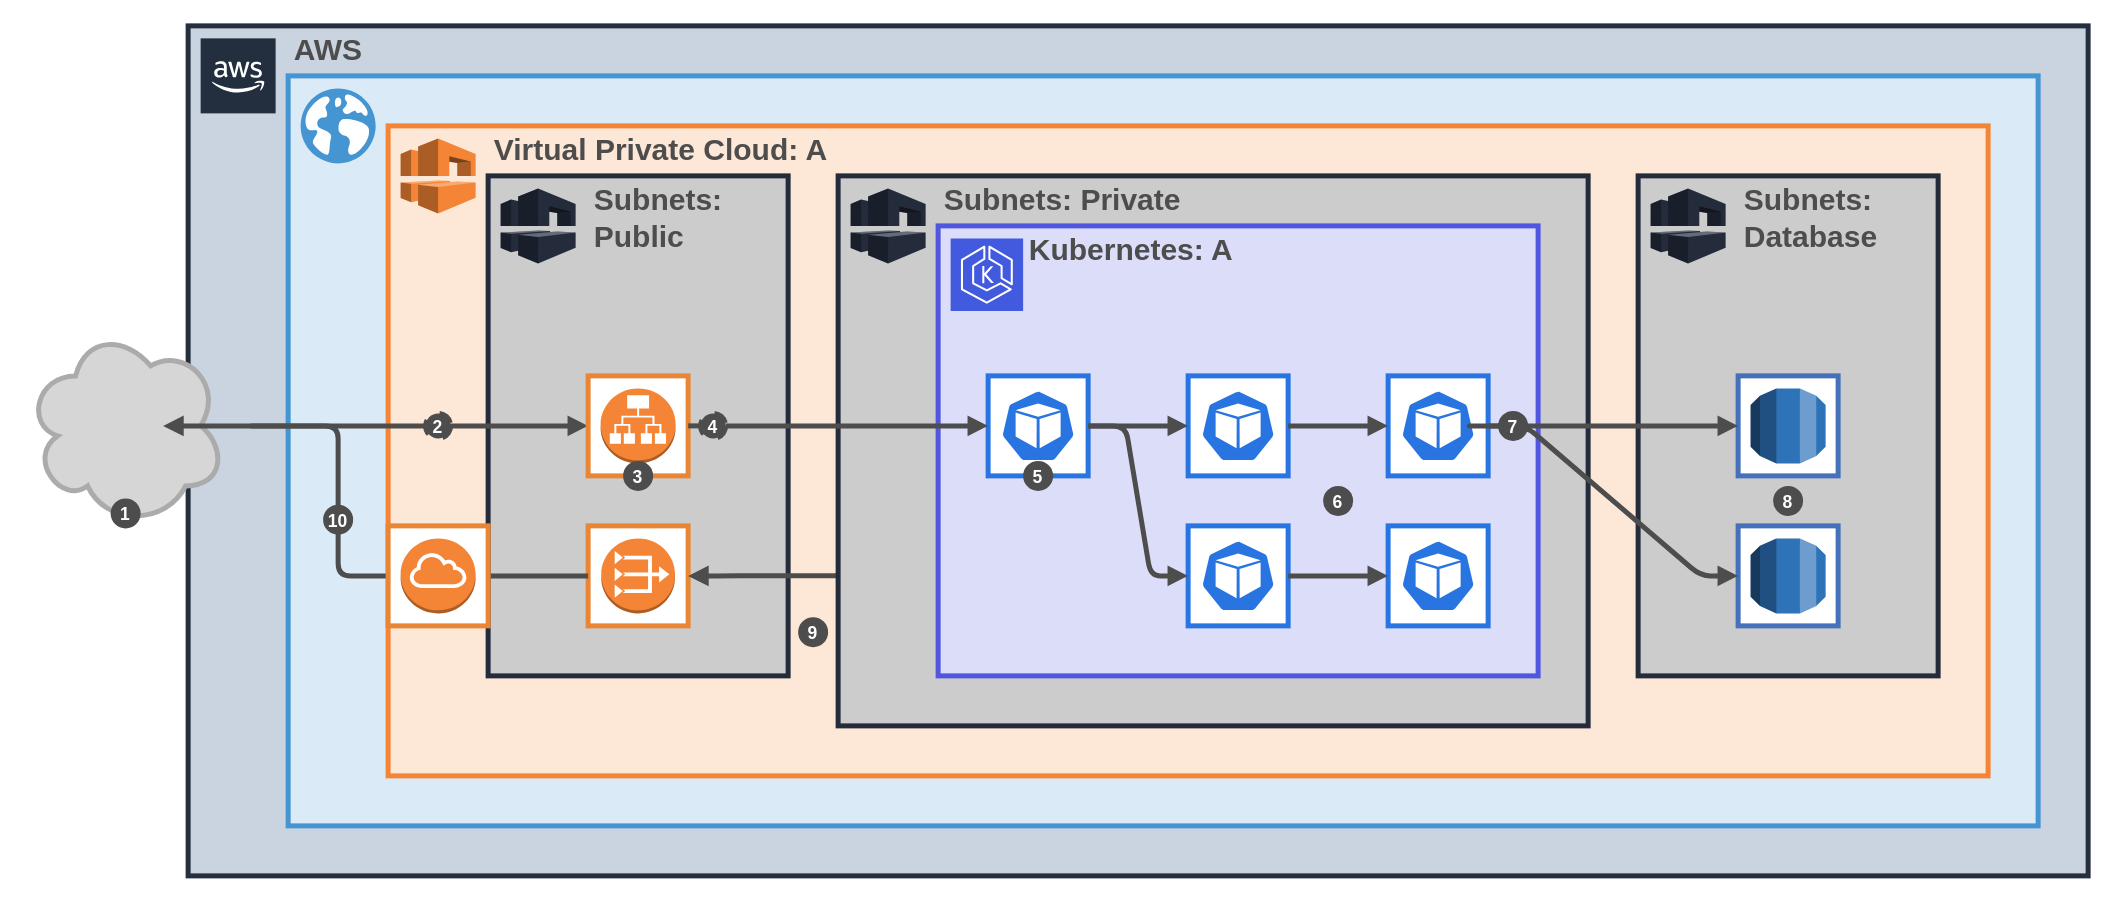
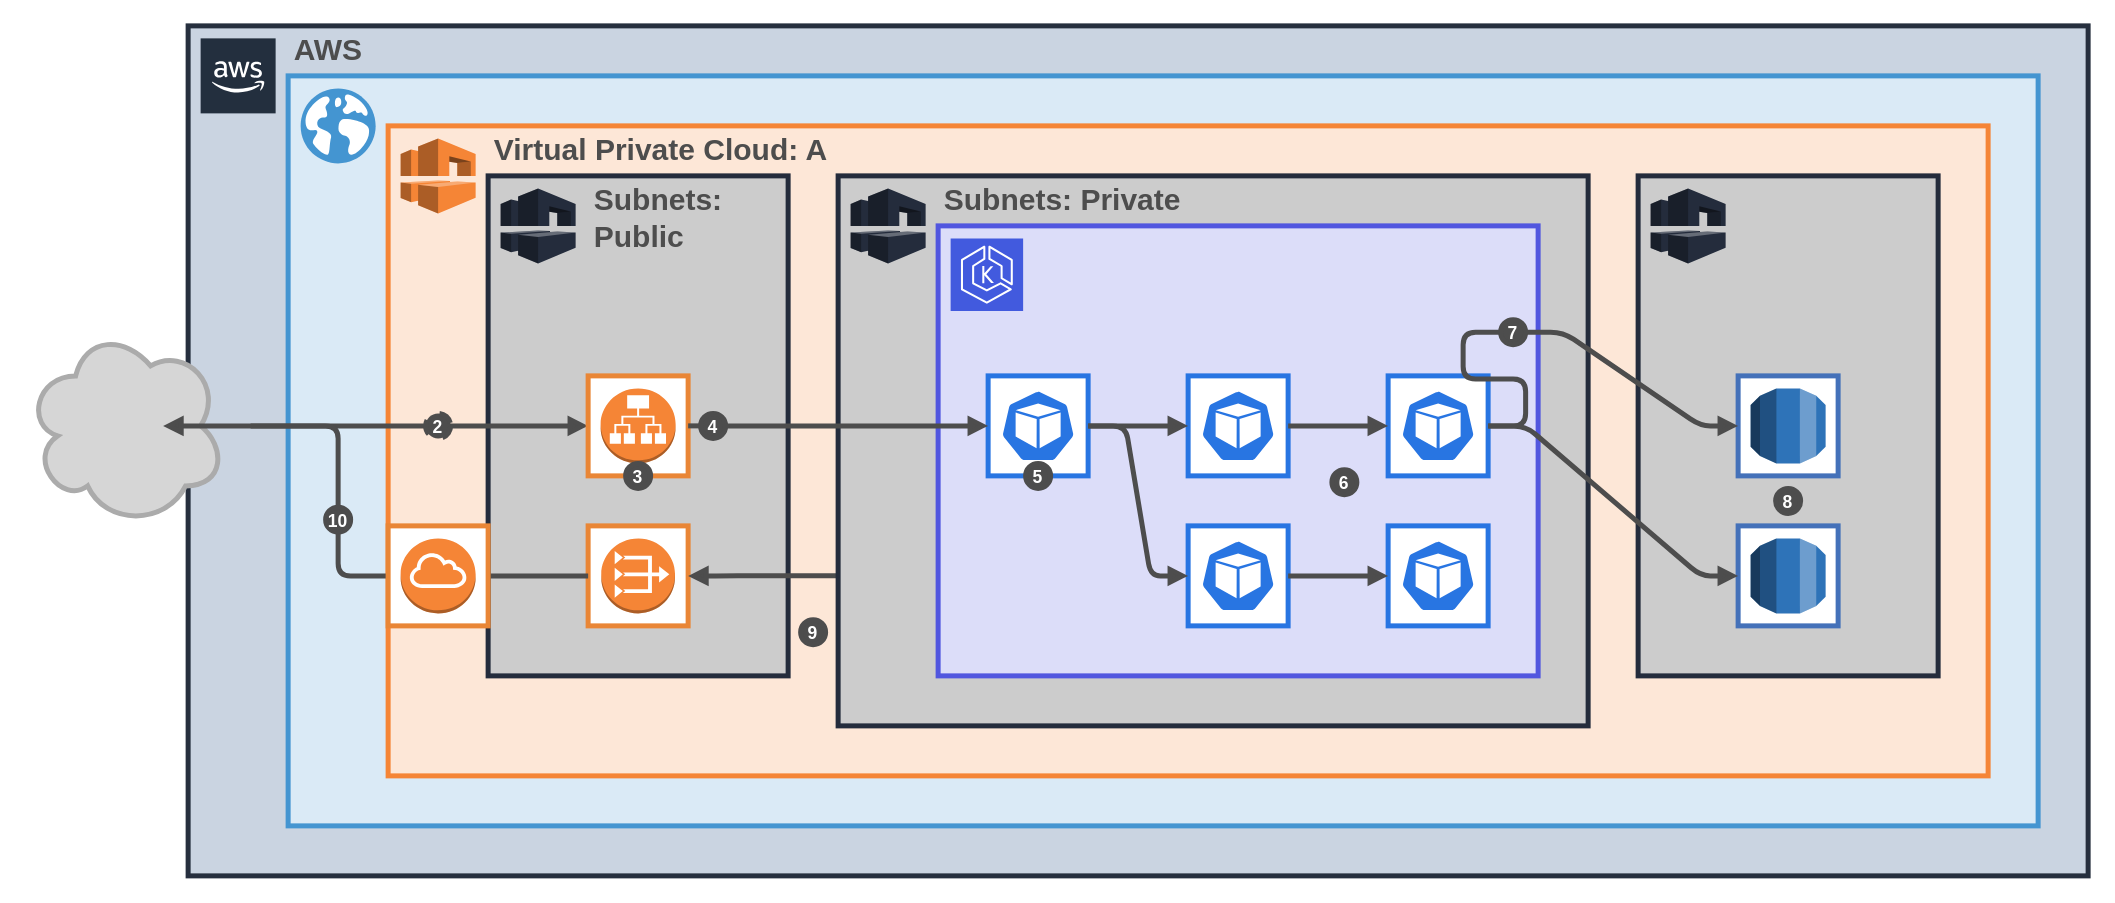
(1838, 219) -> none
(1131, 251) -> none
(713, 426) -> (713, 426)
(1513, 426) -> (1513, 332)
(1338, 501) -> (1344, 482)
(126, 513) -> none
